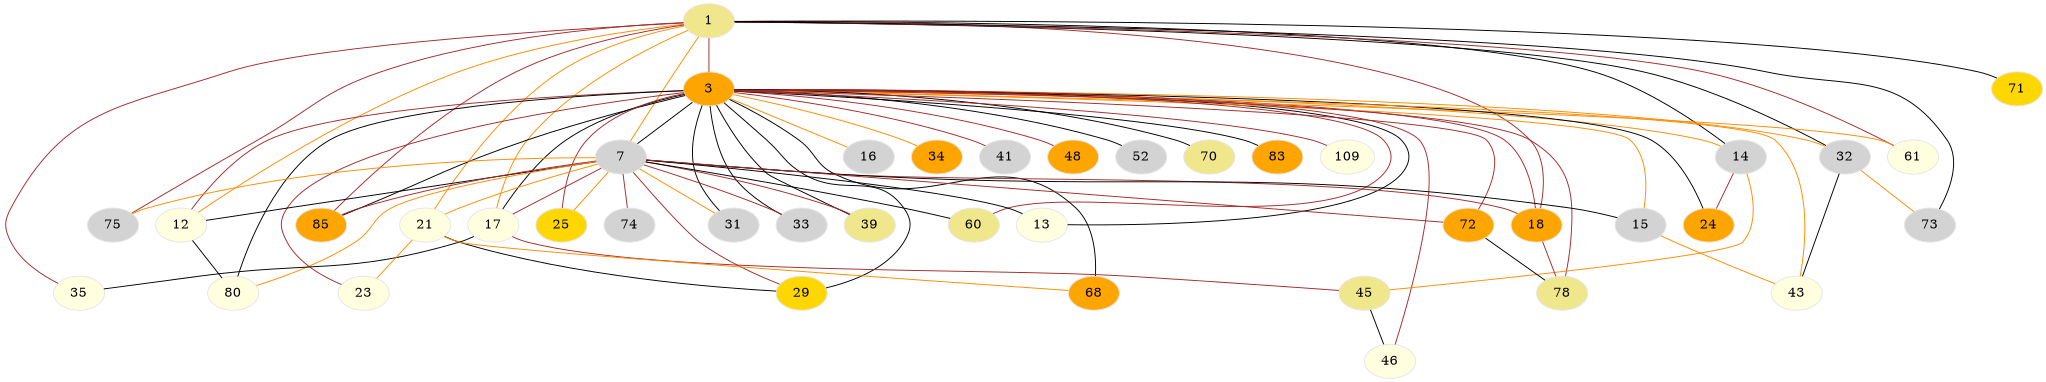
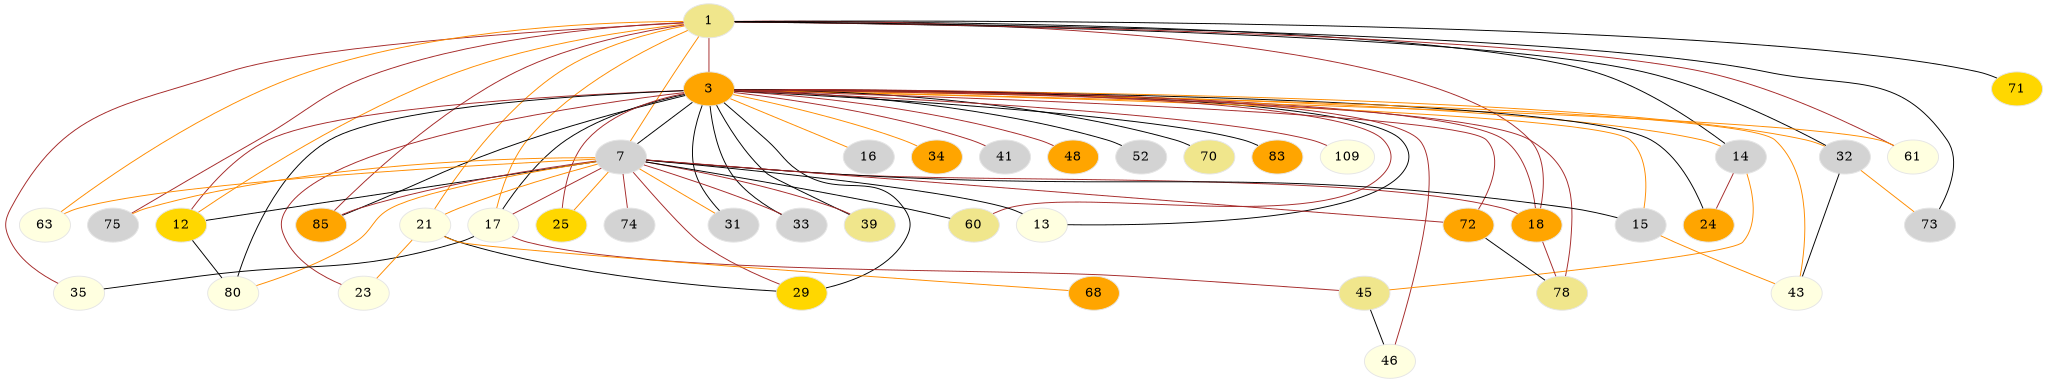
(821, 165) -> none
none -> (45, 225)
(181, 225) -> (181, 225)
